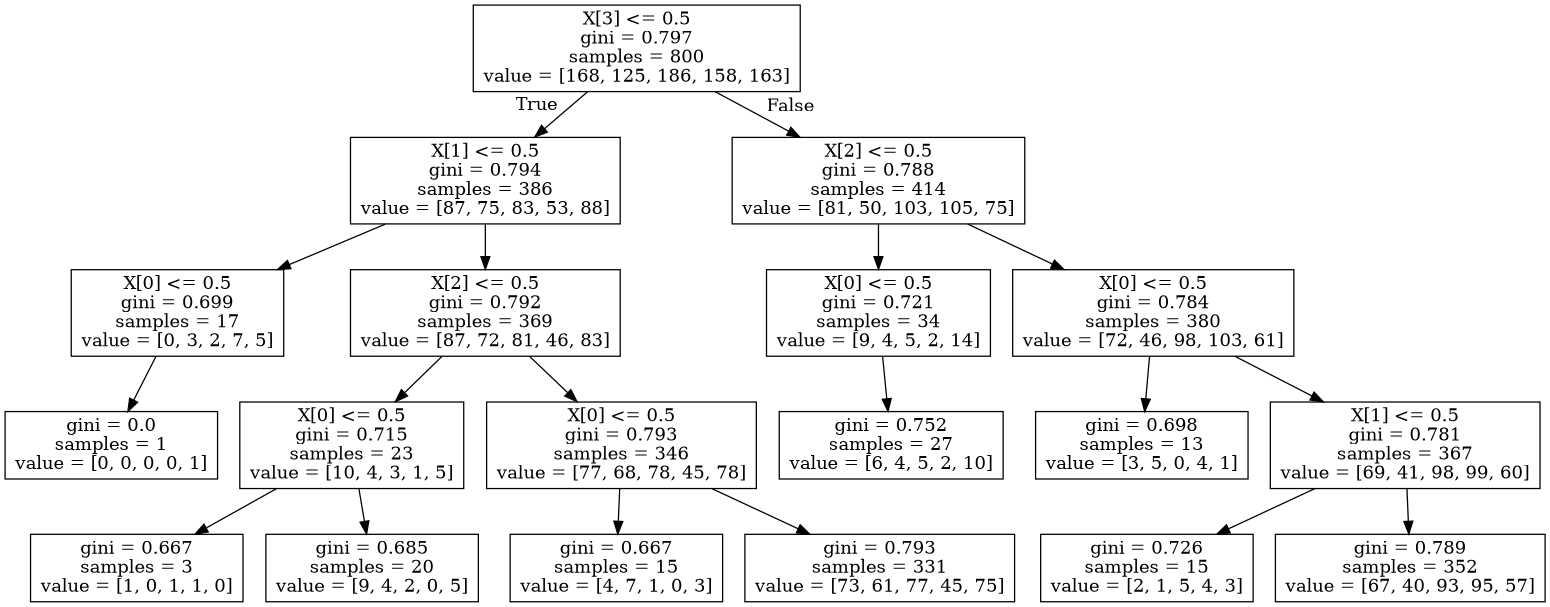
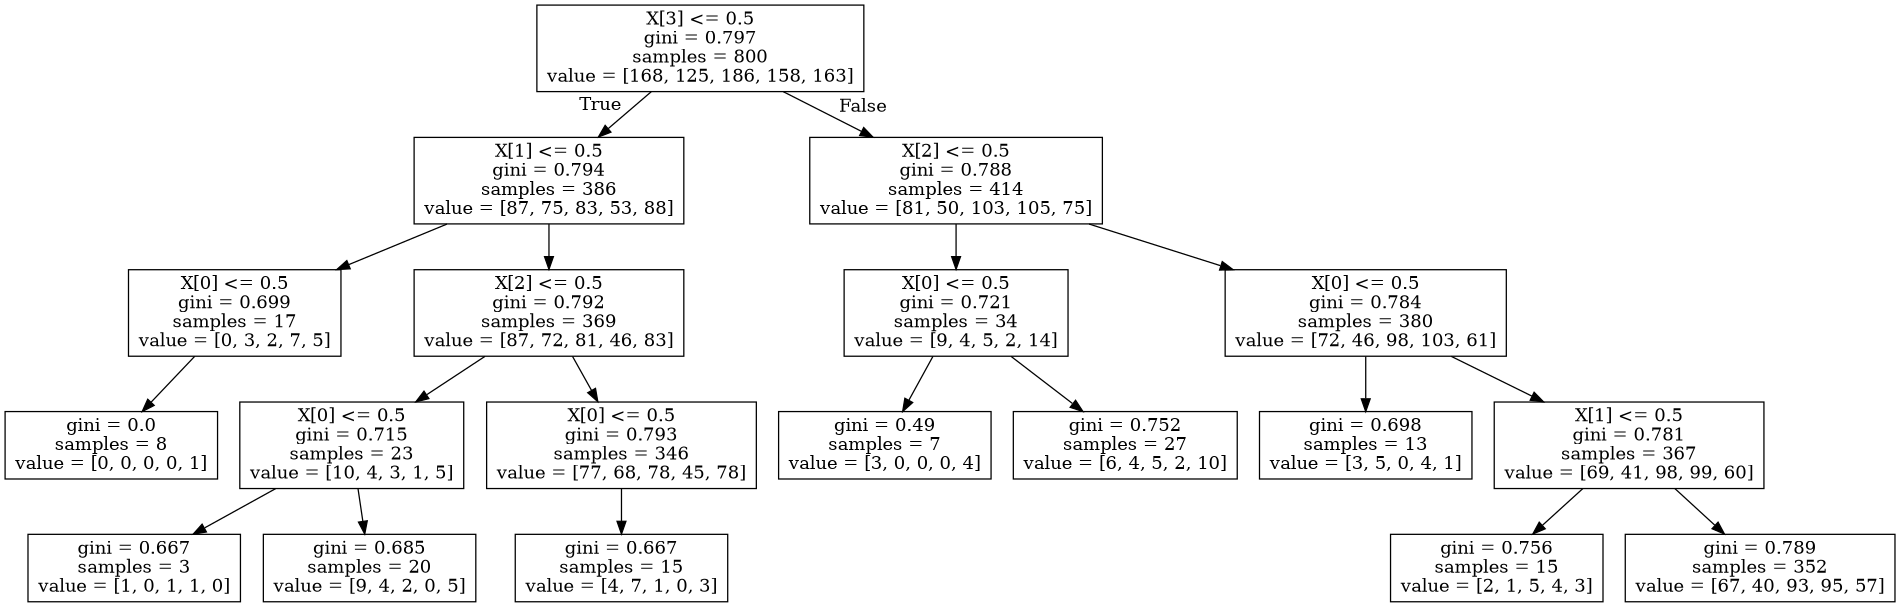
(111, 445) -> (111, 445)
none -> (885, 445)
(880, 568) -> none
(1147, 568) -> (1497, 568)
